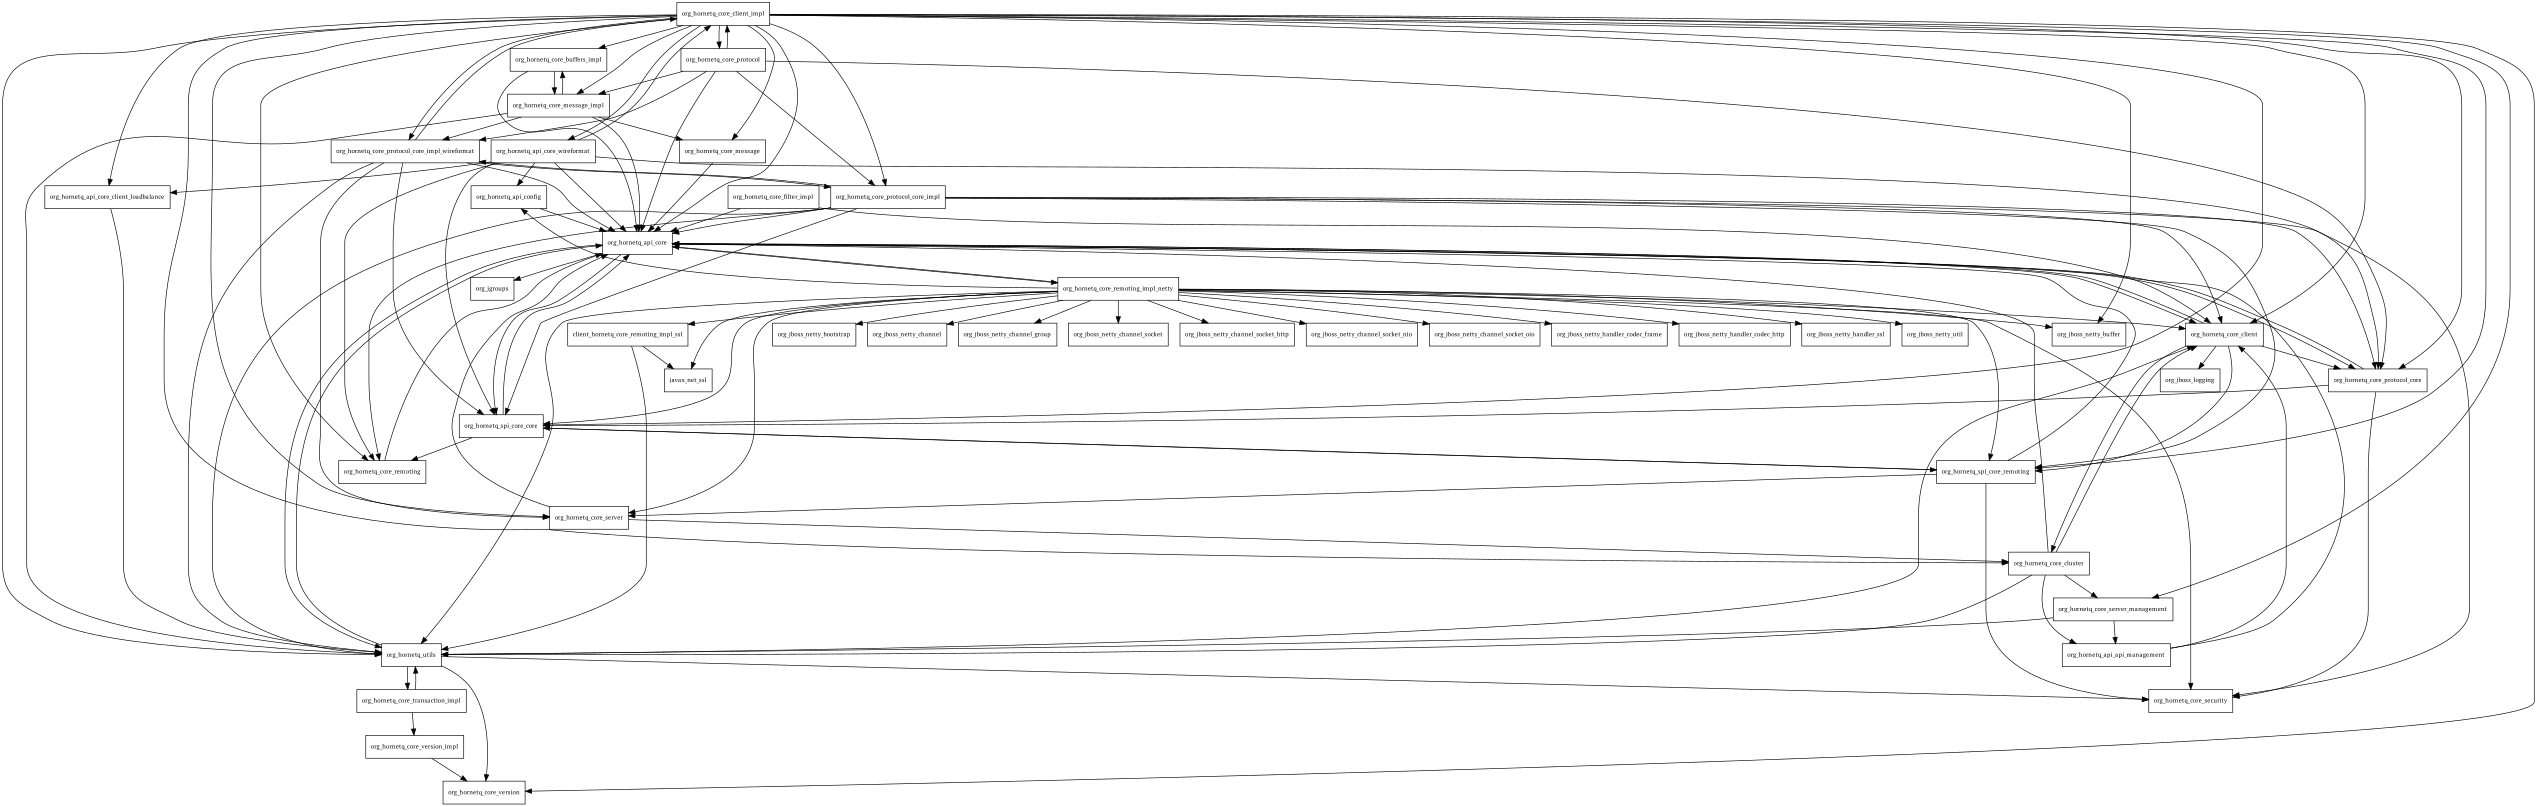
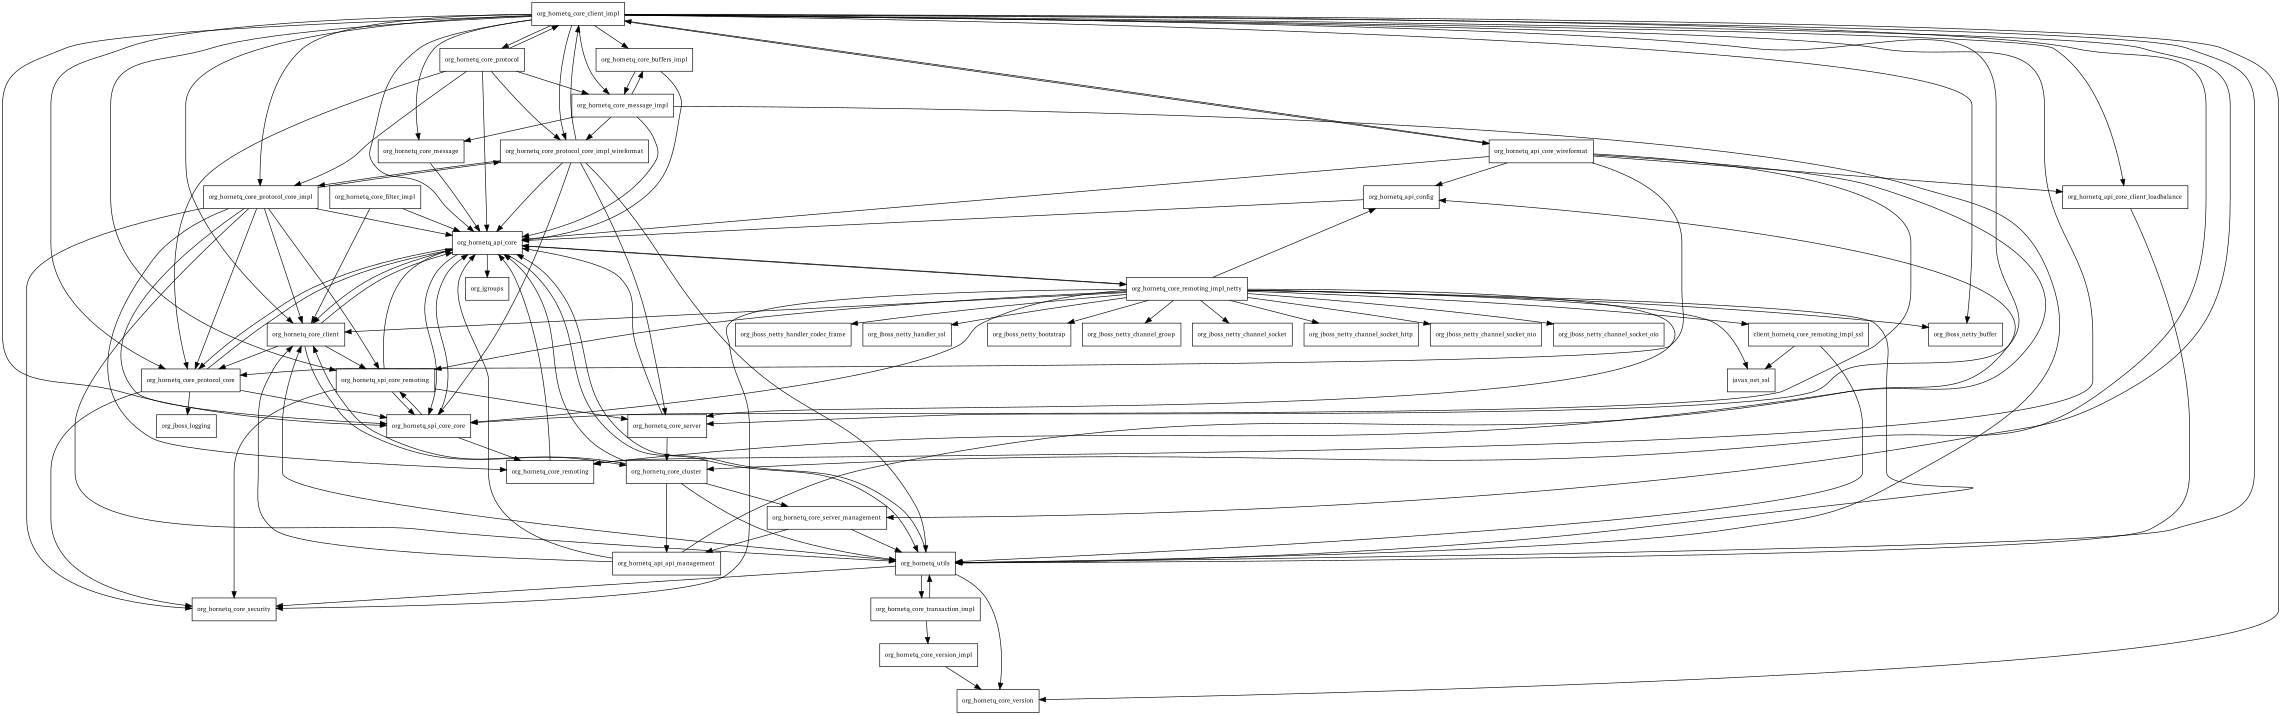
(907, 335) -> none
(1735, 335) -> none
(1935, 335) -> none
(2209, 355) -> (189, 400)
none -> (1501, 424)
